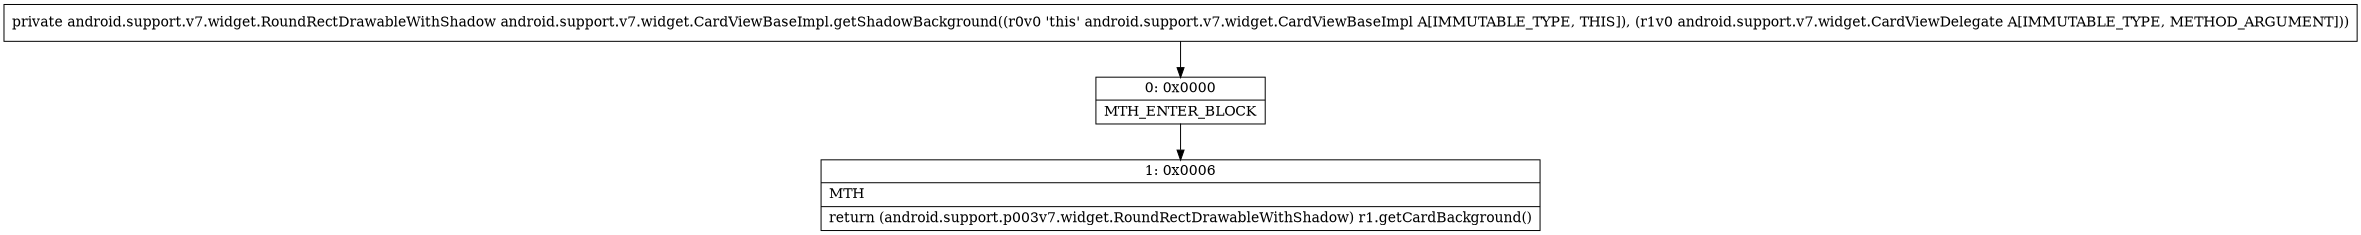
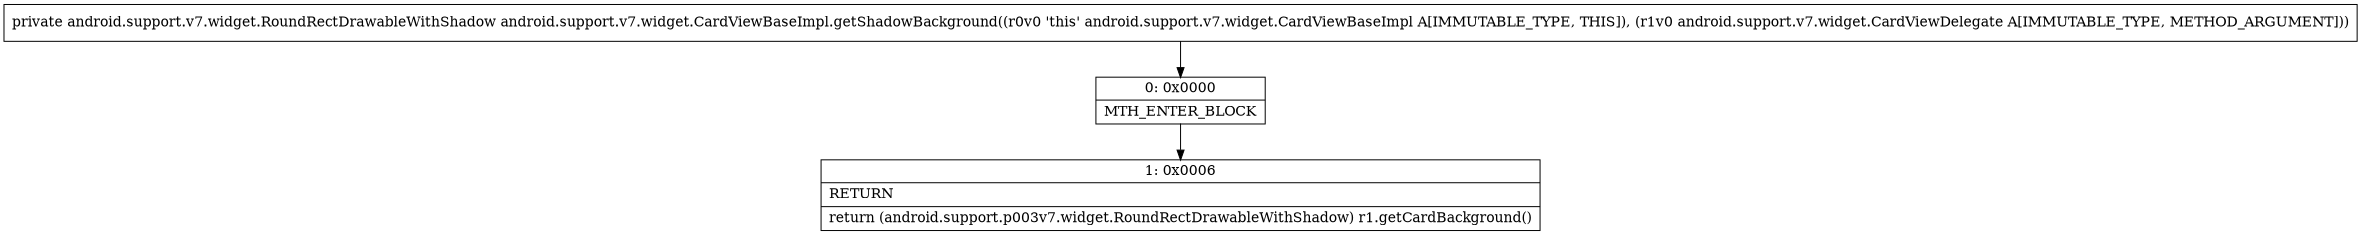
(847, 194) -> (861, 194)
